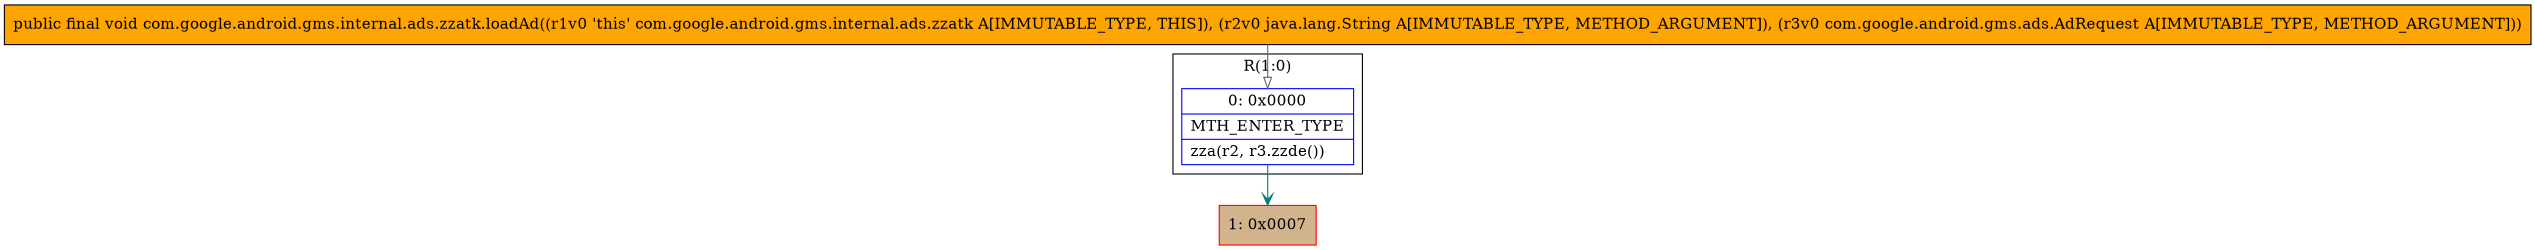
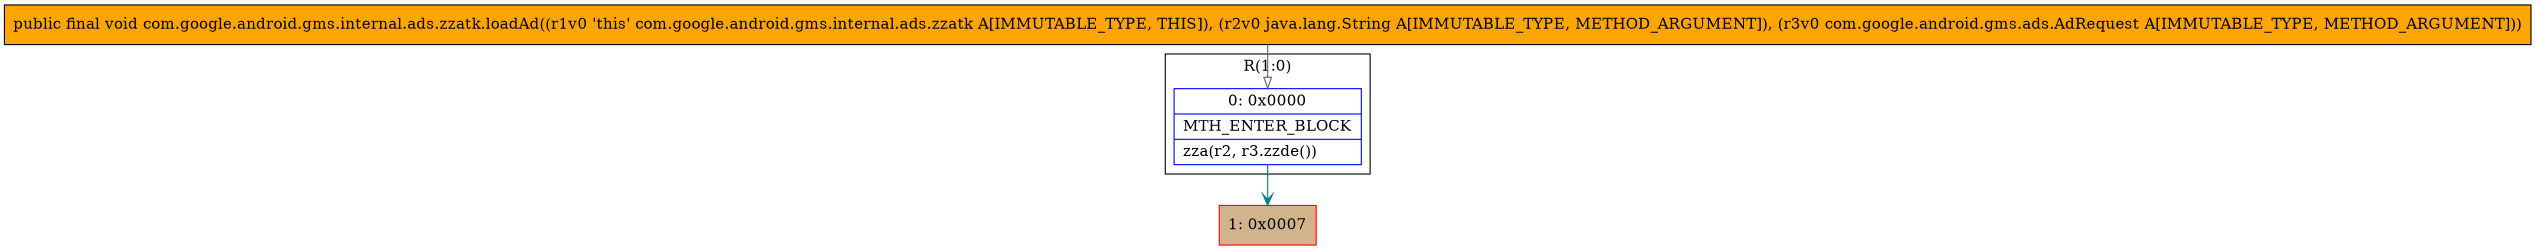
(1268, 126) -> (1268, 126)
